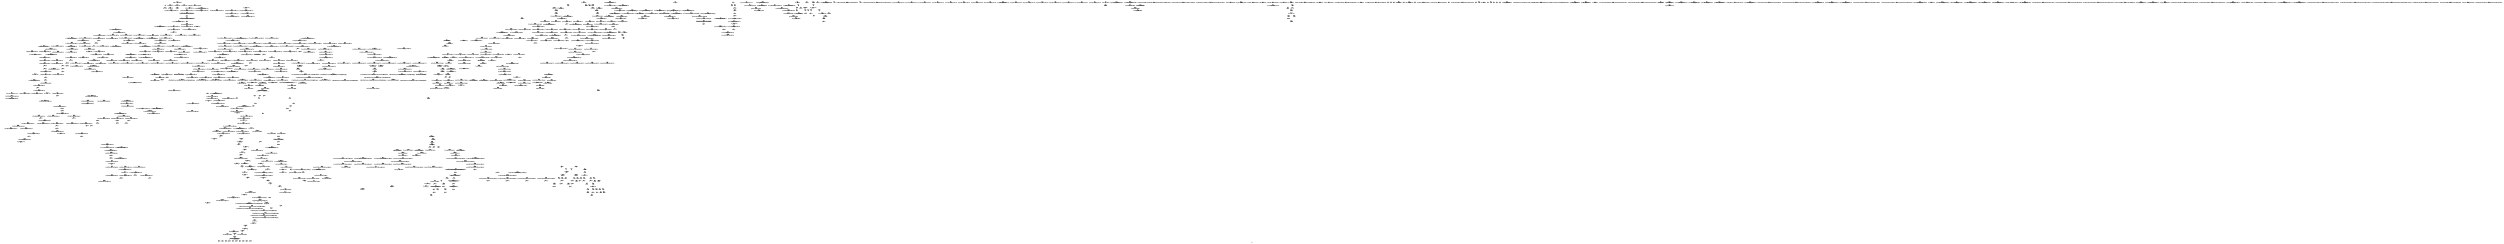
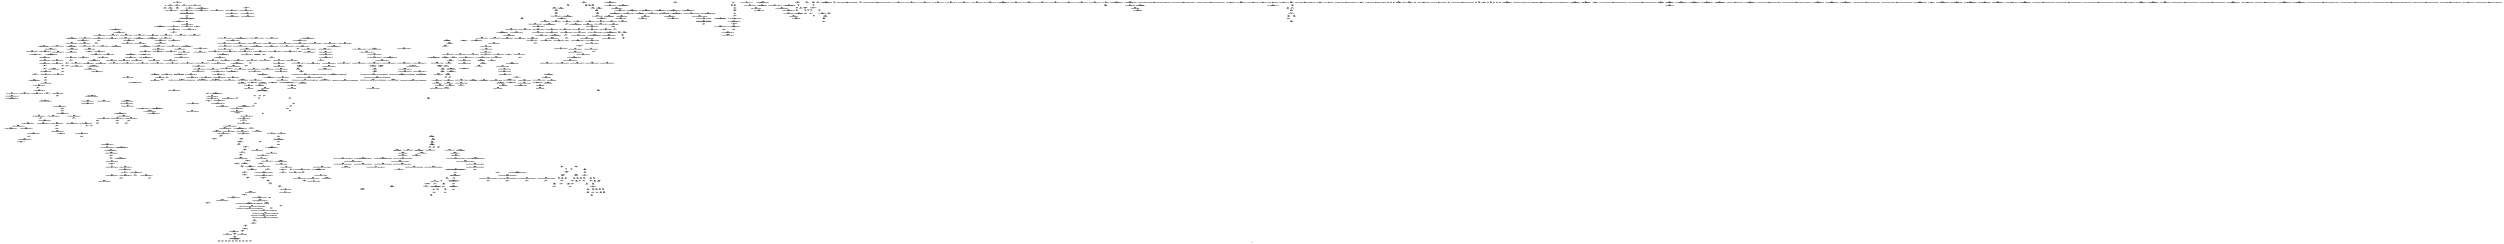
(269, 80) -> none
(139, 167) -> none
